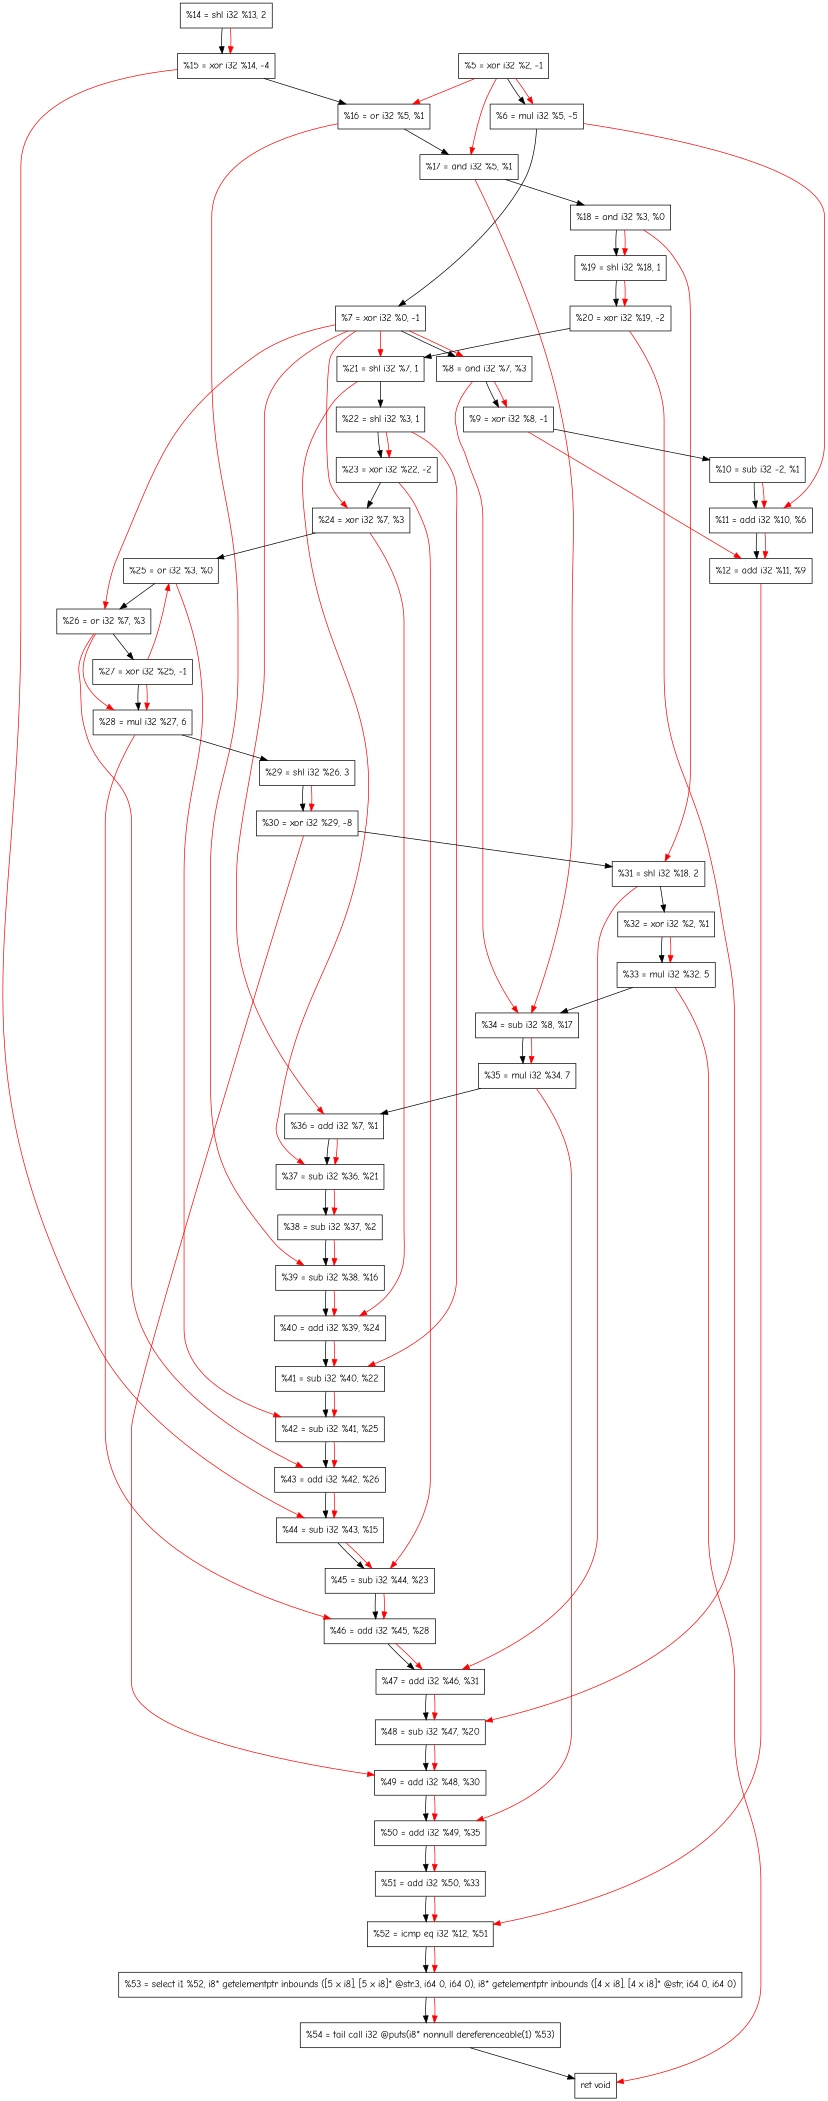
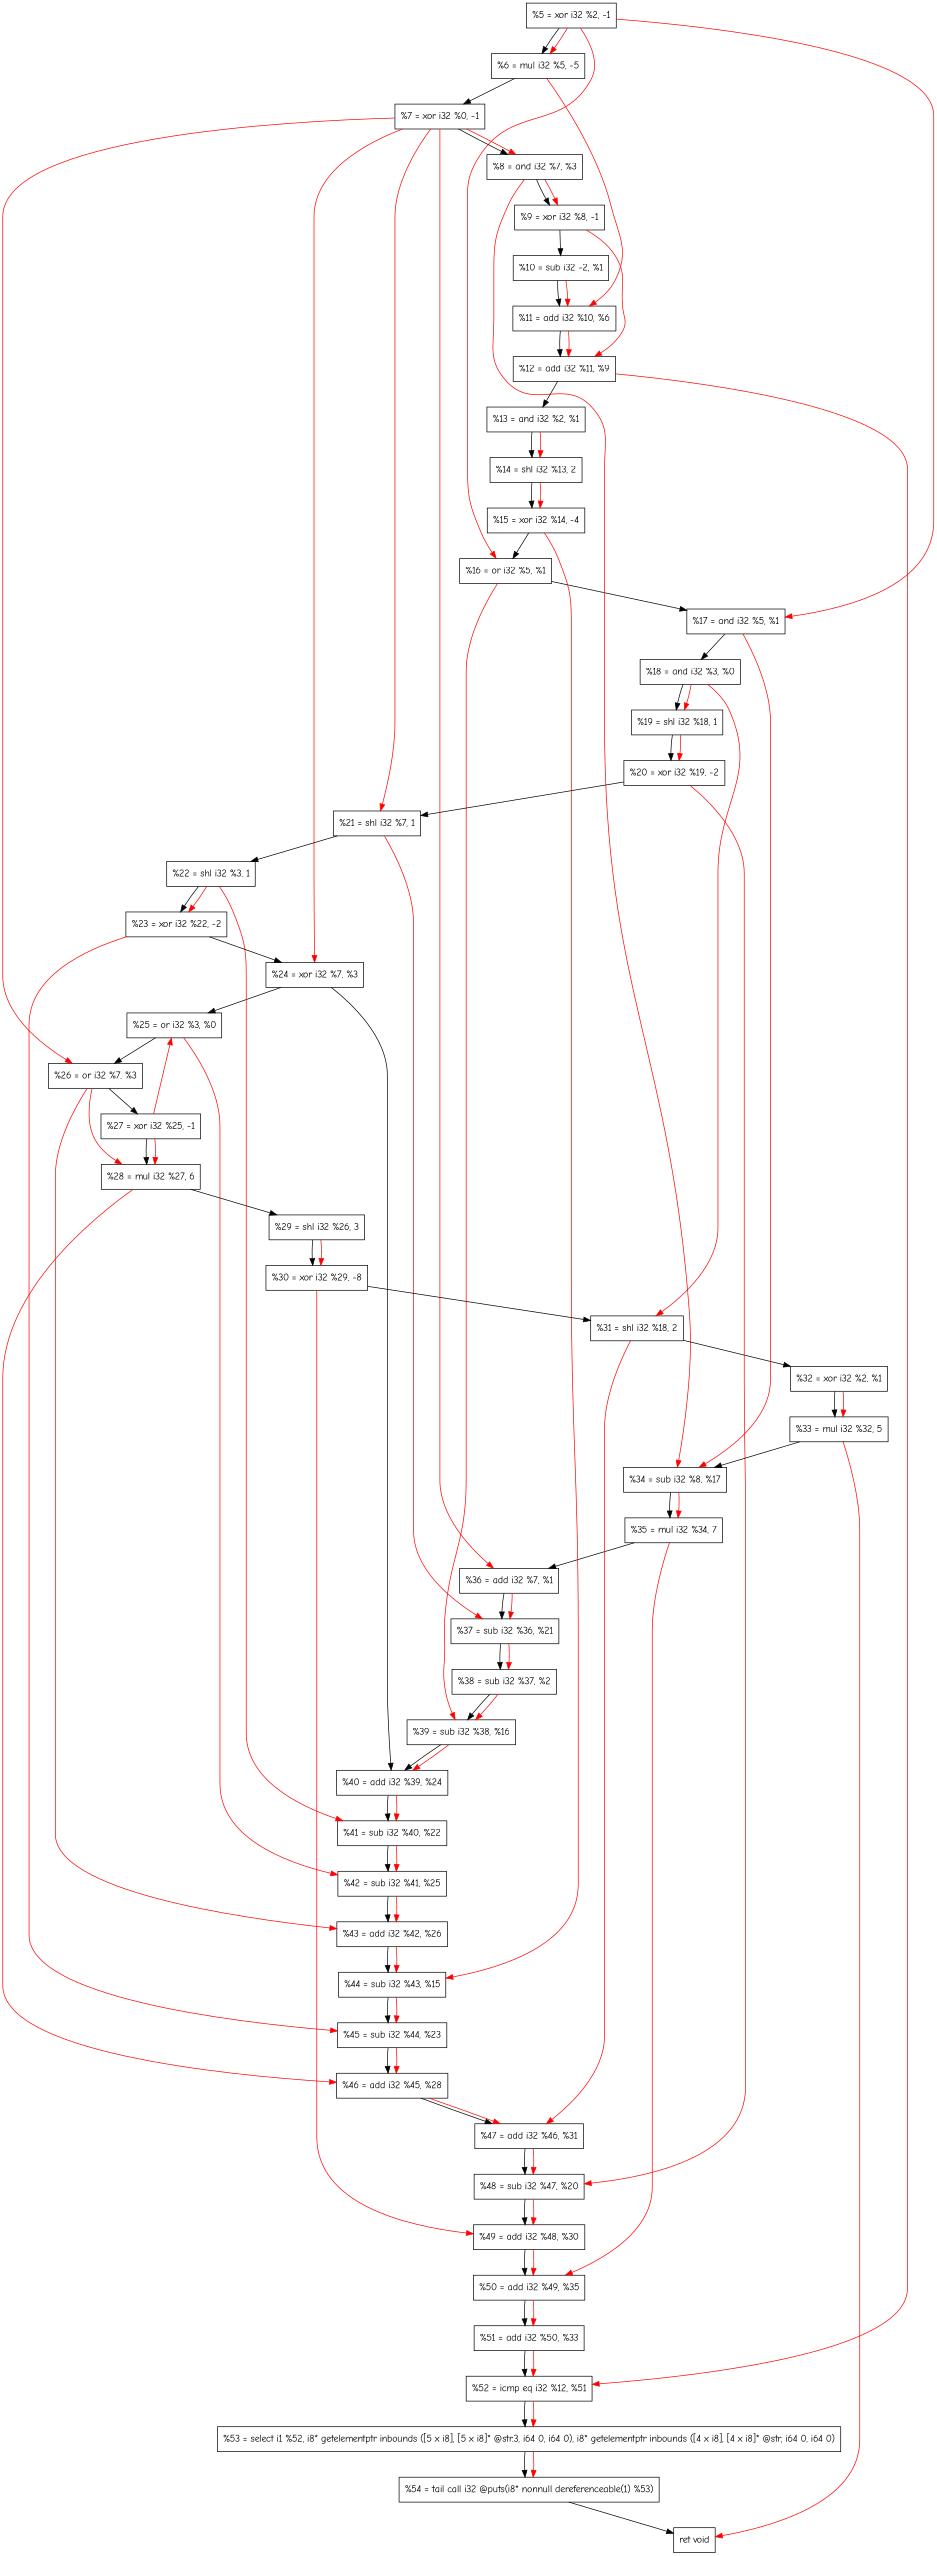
none -> (536, 419)
(404, 926) -> (387, 1365)
